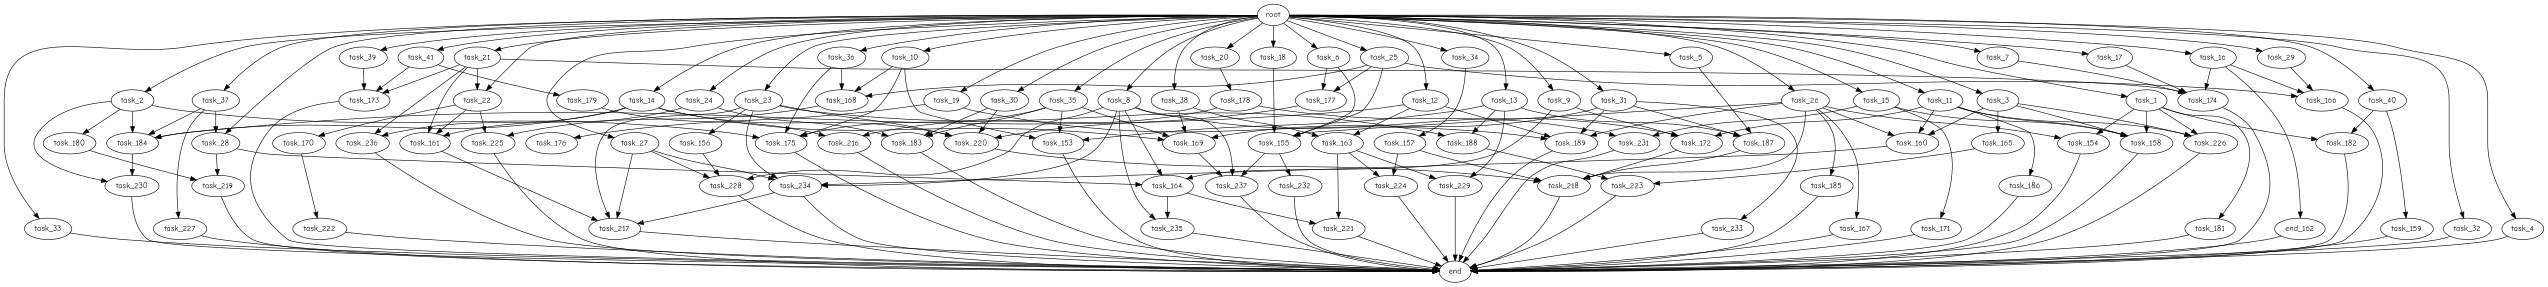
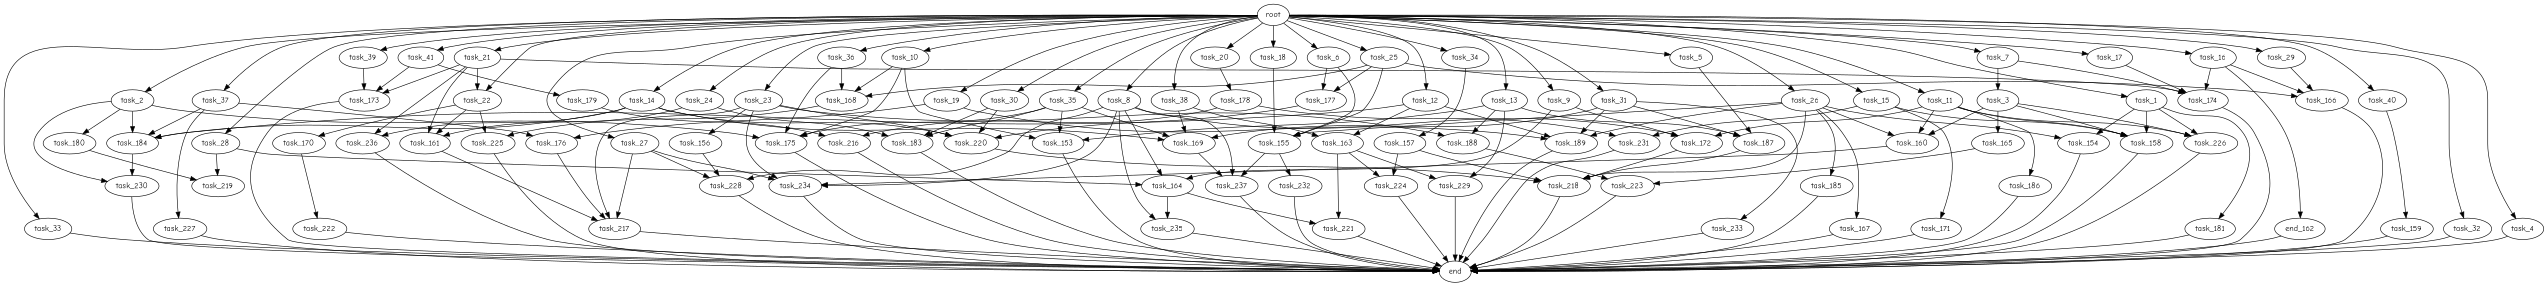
(1758, 38) -> (1998, 76)
(216, 119) -> (361, 115)
(2342, 143) -> none
(709, 208) -> (578, 185)
(815, 267) -> none
